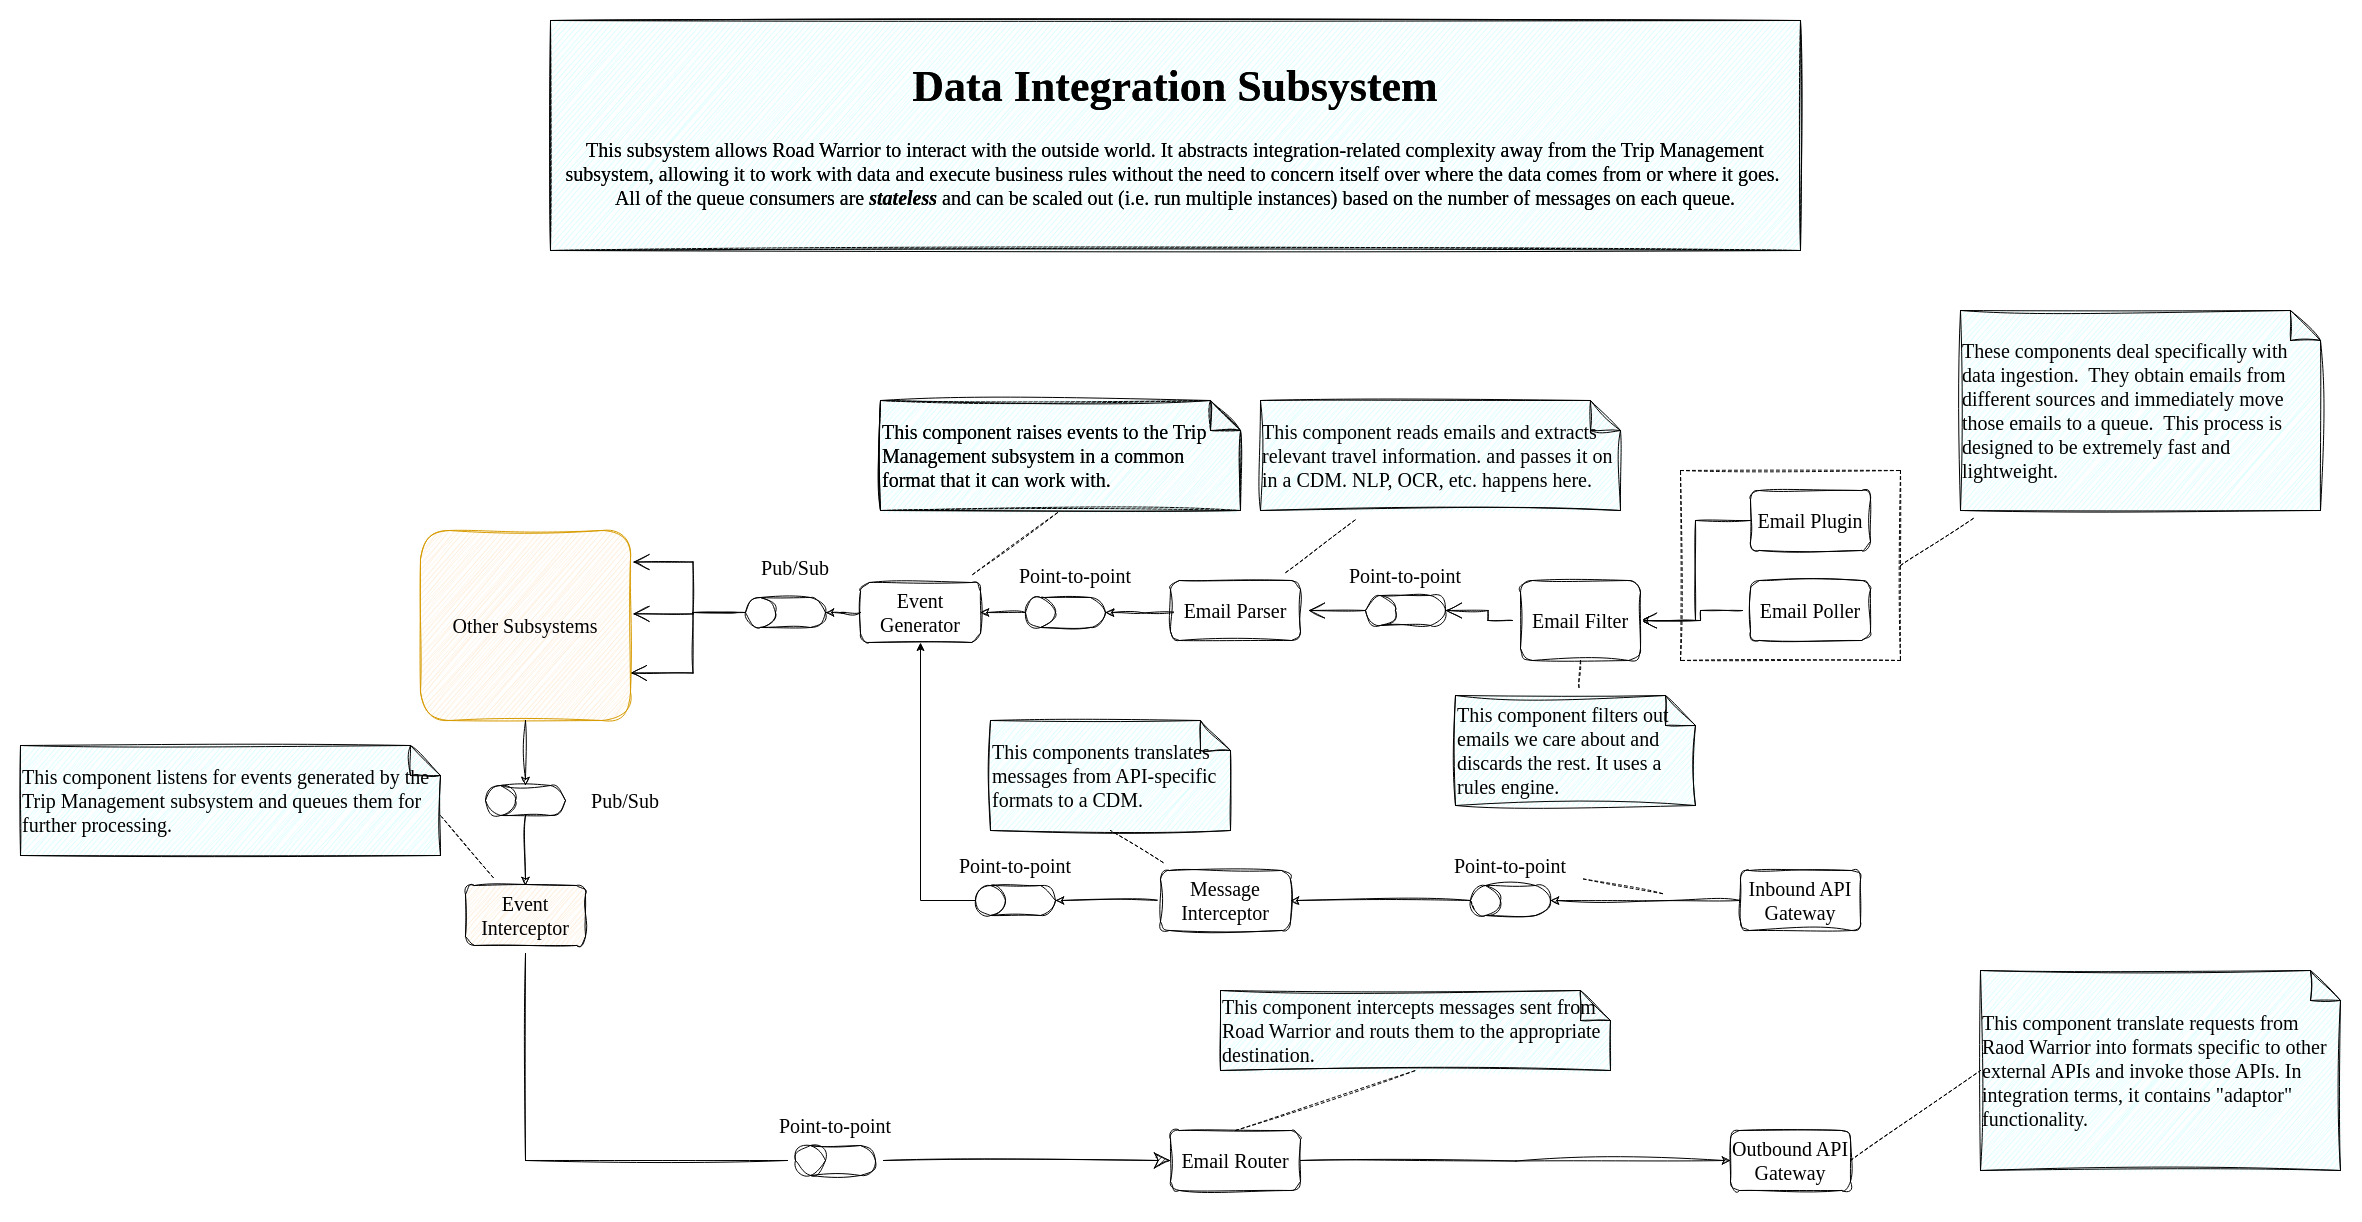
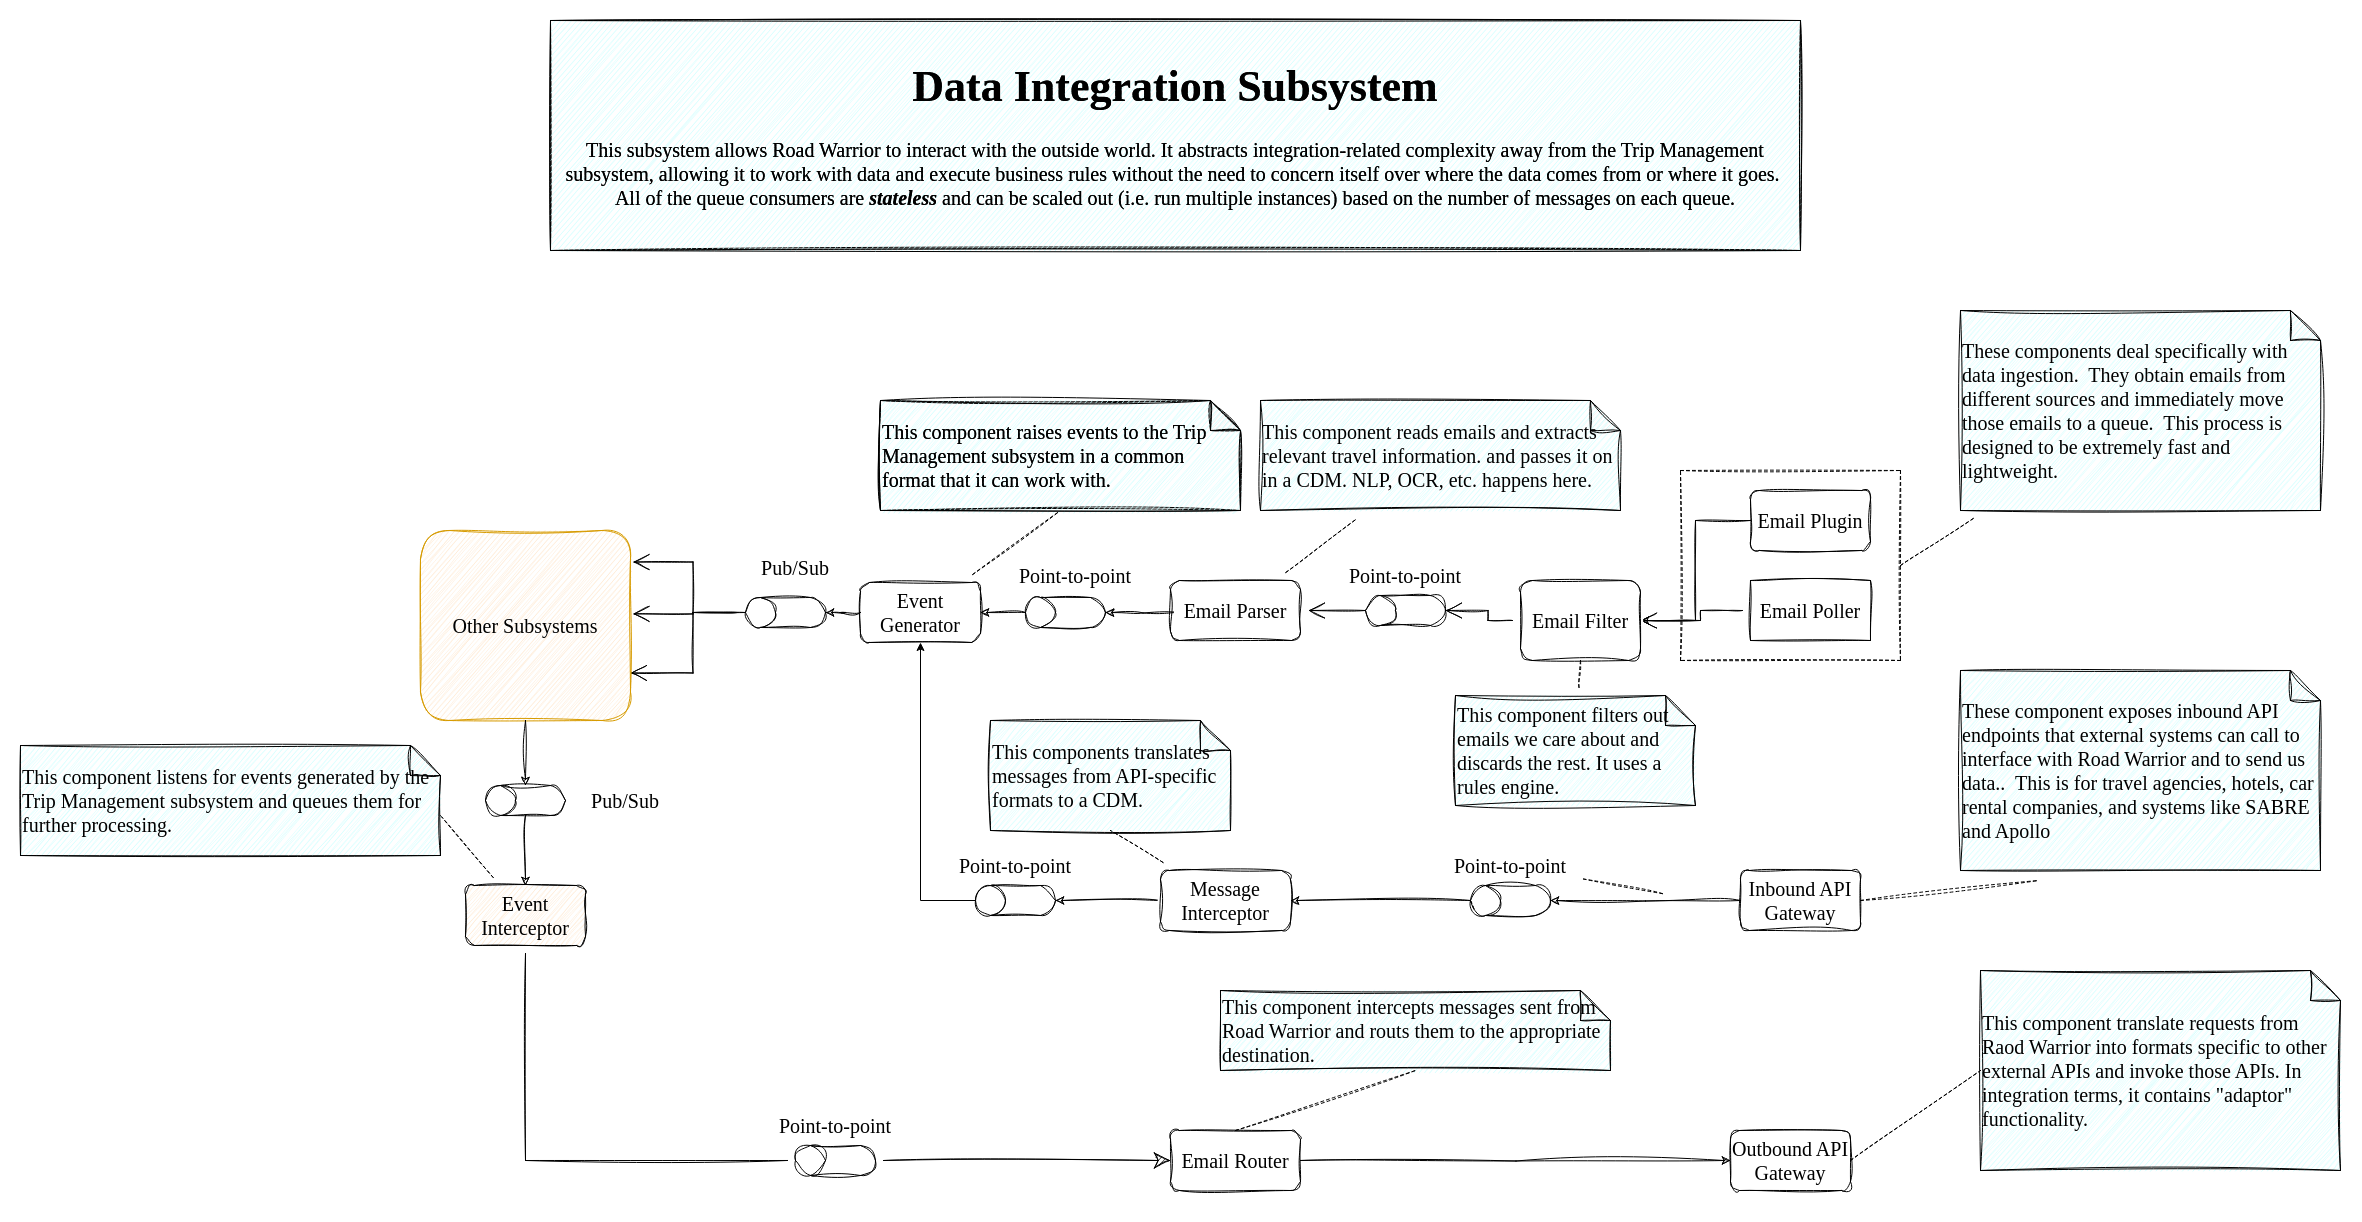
(1811, 611) -> (1811, 611)
none -> (2141, 771)
none -> (1950, 890)
